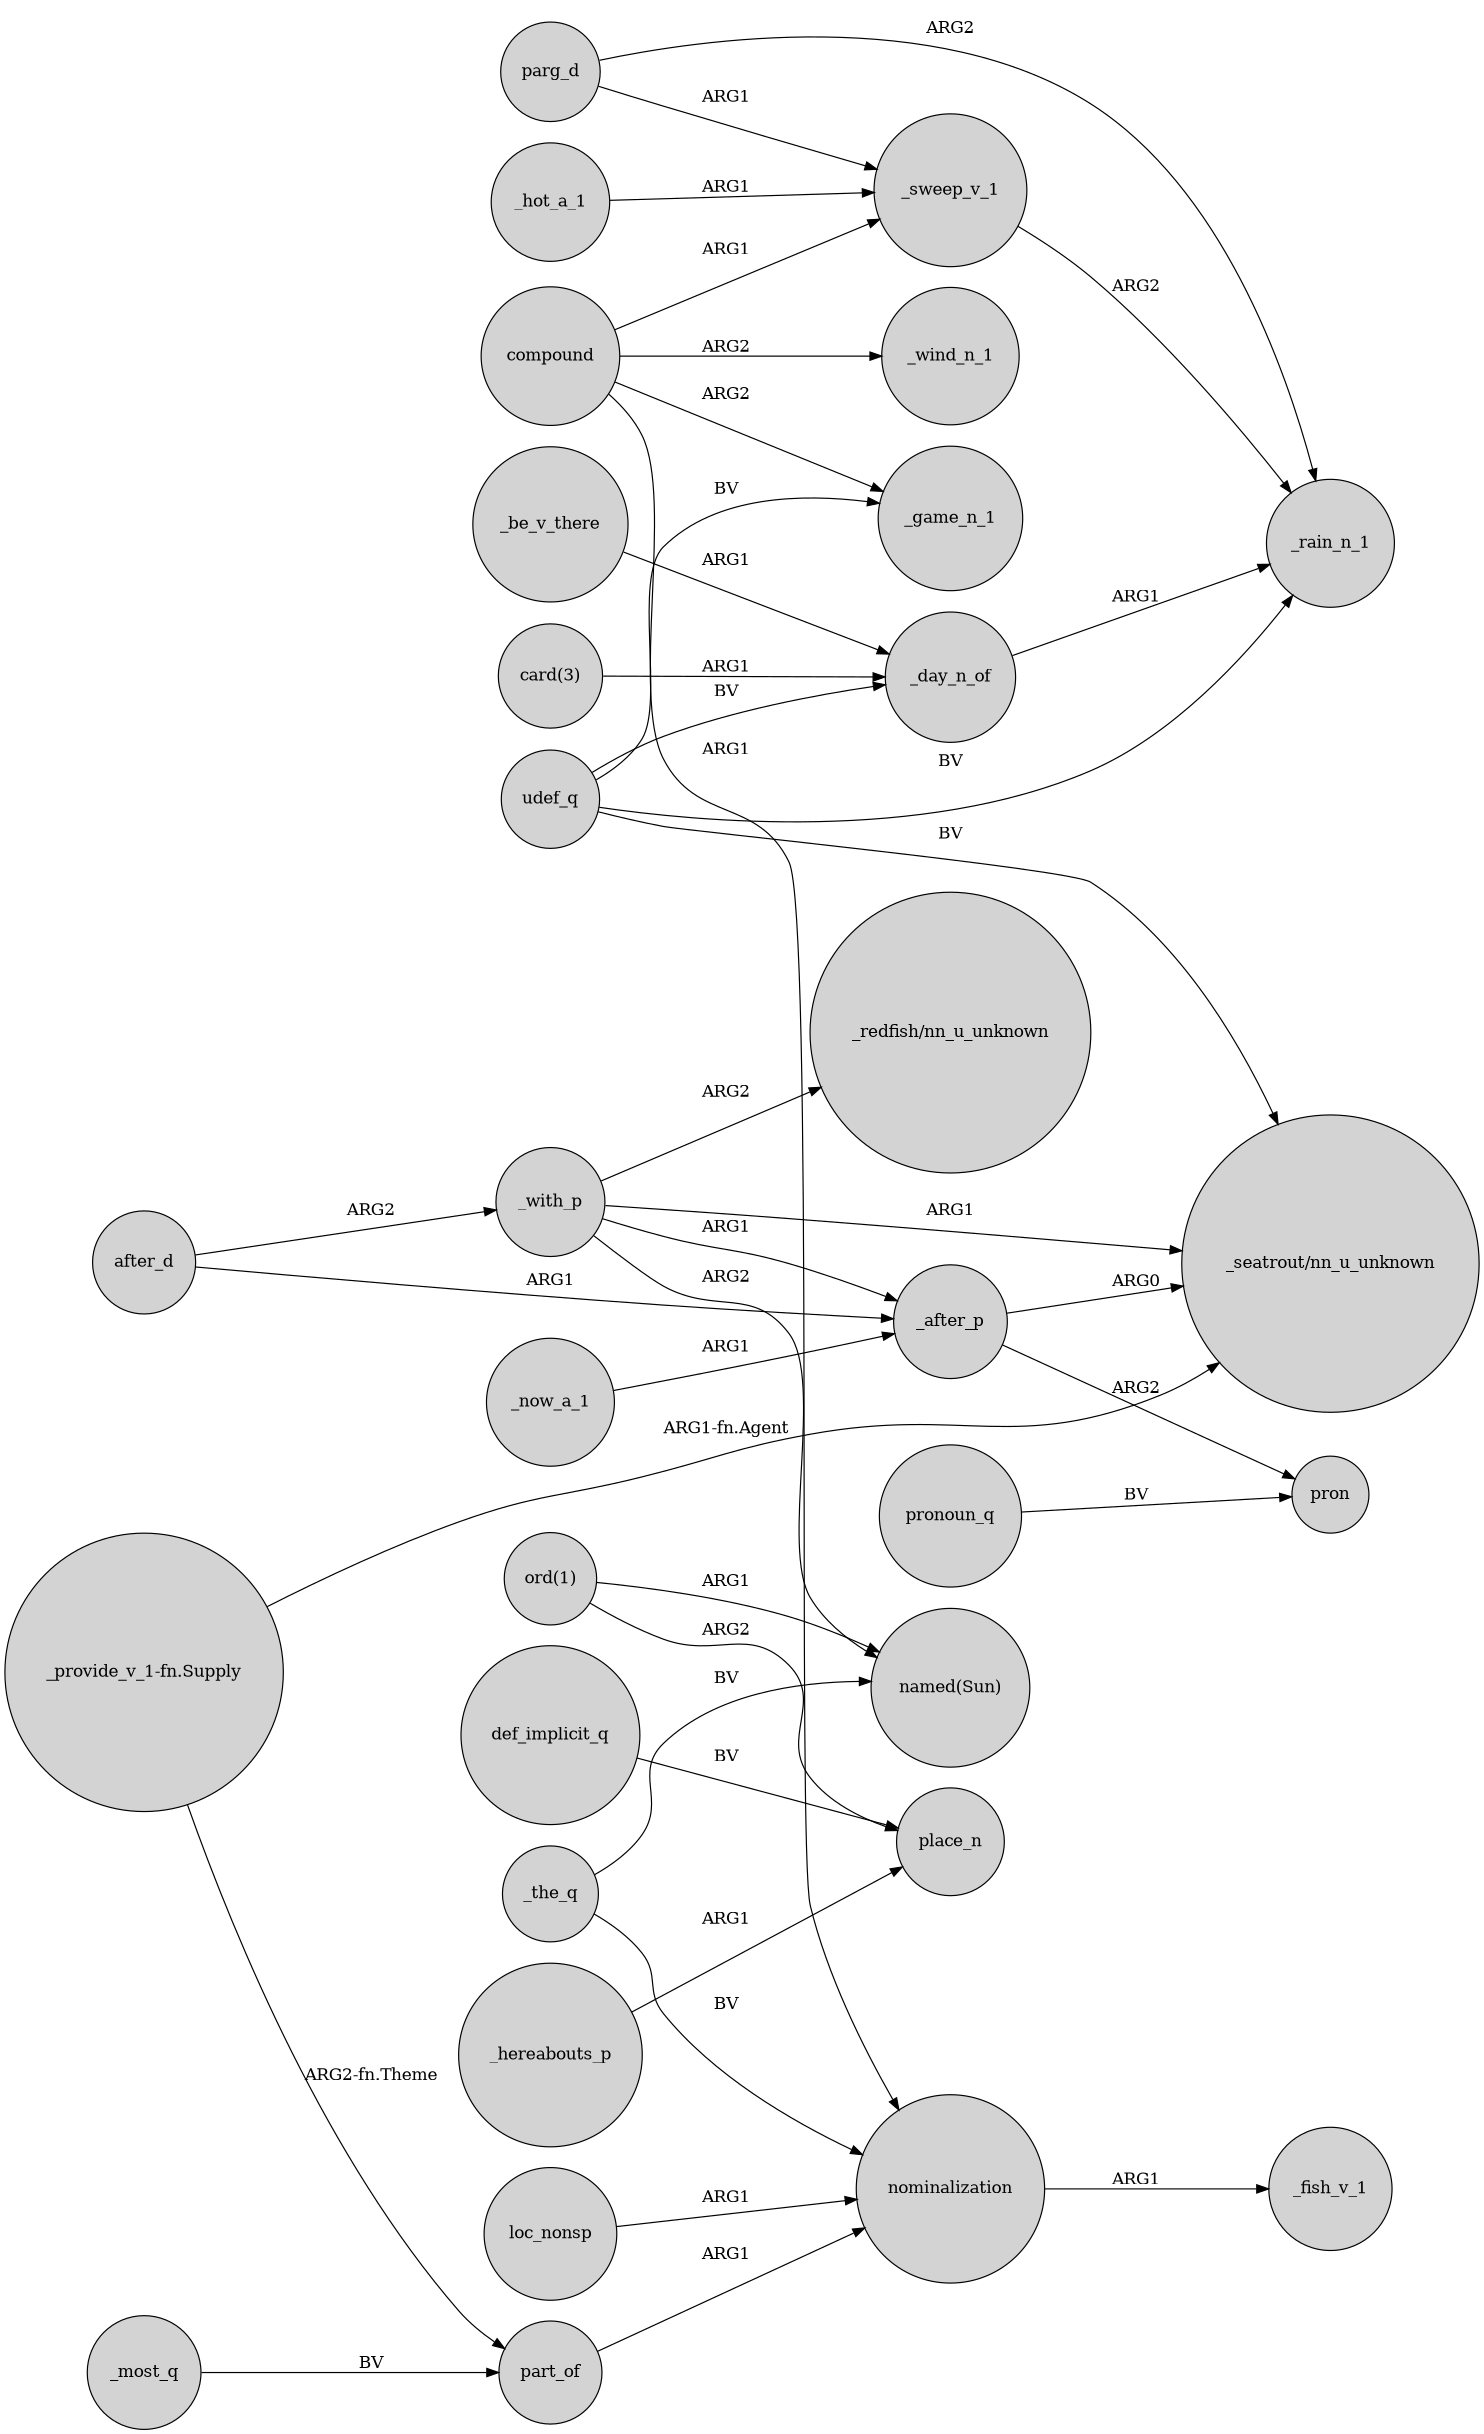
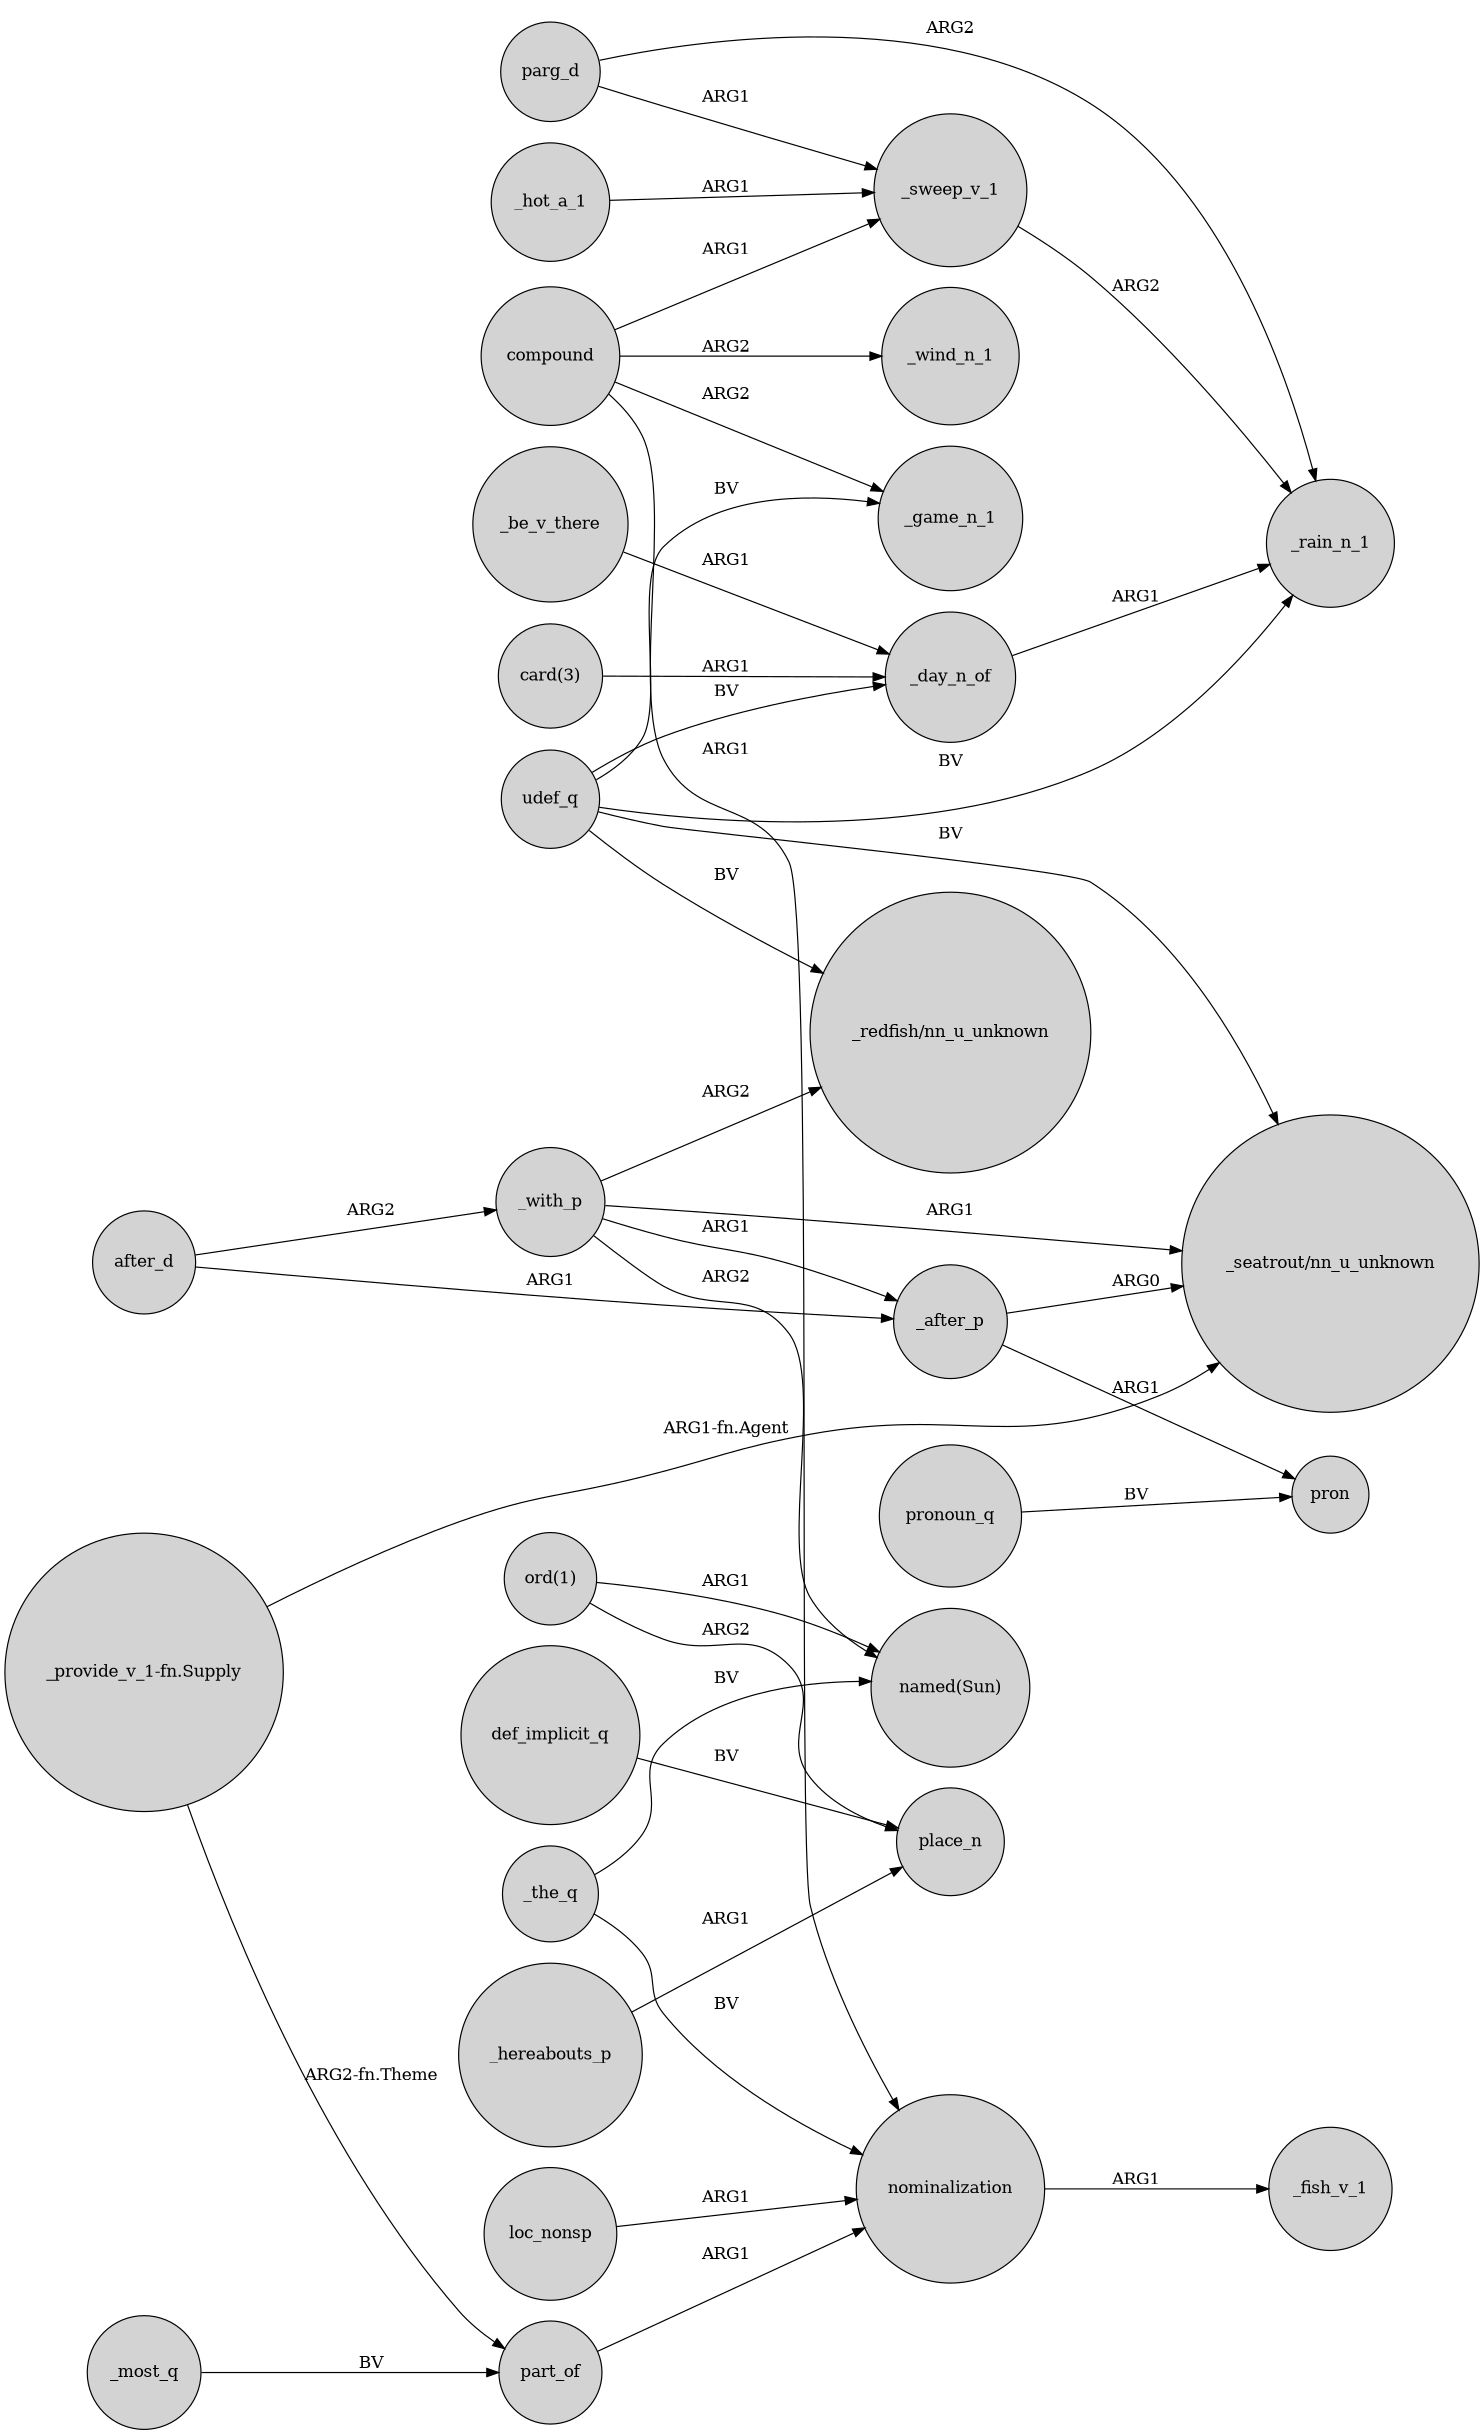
none -> (697, 905)
(1136, 1389) -> (1136, 1389)
(550, 1402) -> none
